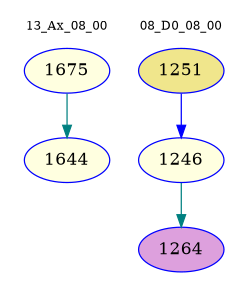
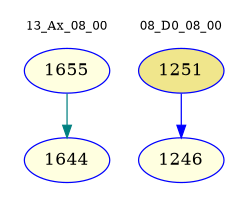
(67, 71) -> (67, 71)
(181, 250) -> none
